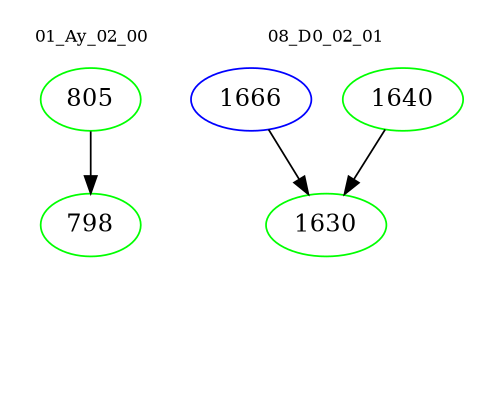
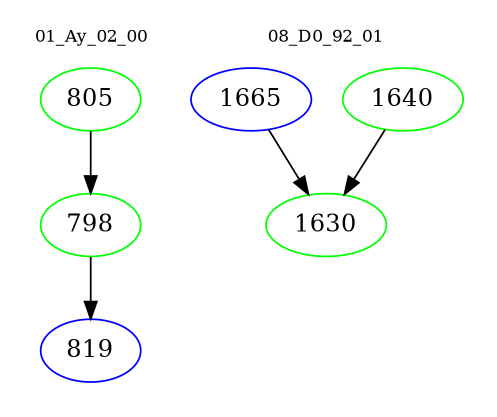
(326, 38) -> (326, 38)
(251, 99) -> (251, 99)
none -> (91, 351)
